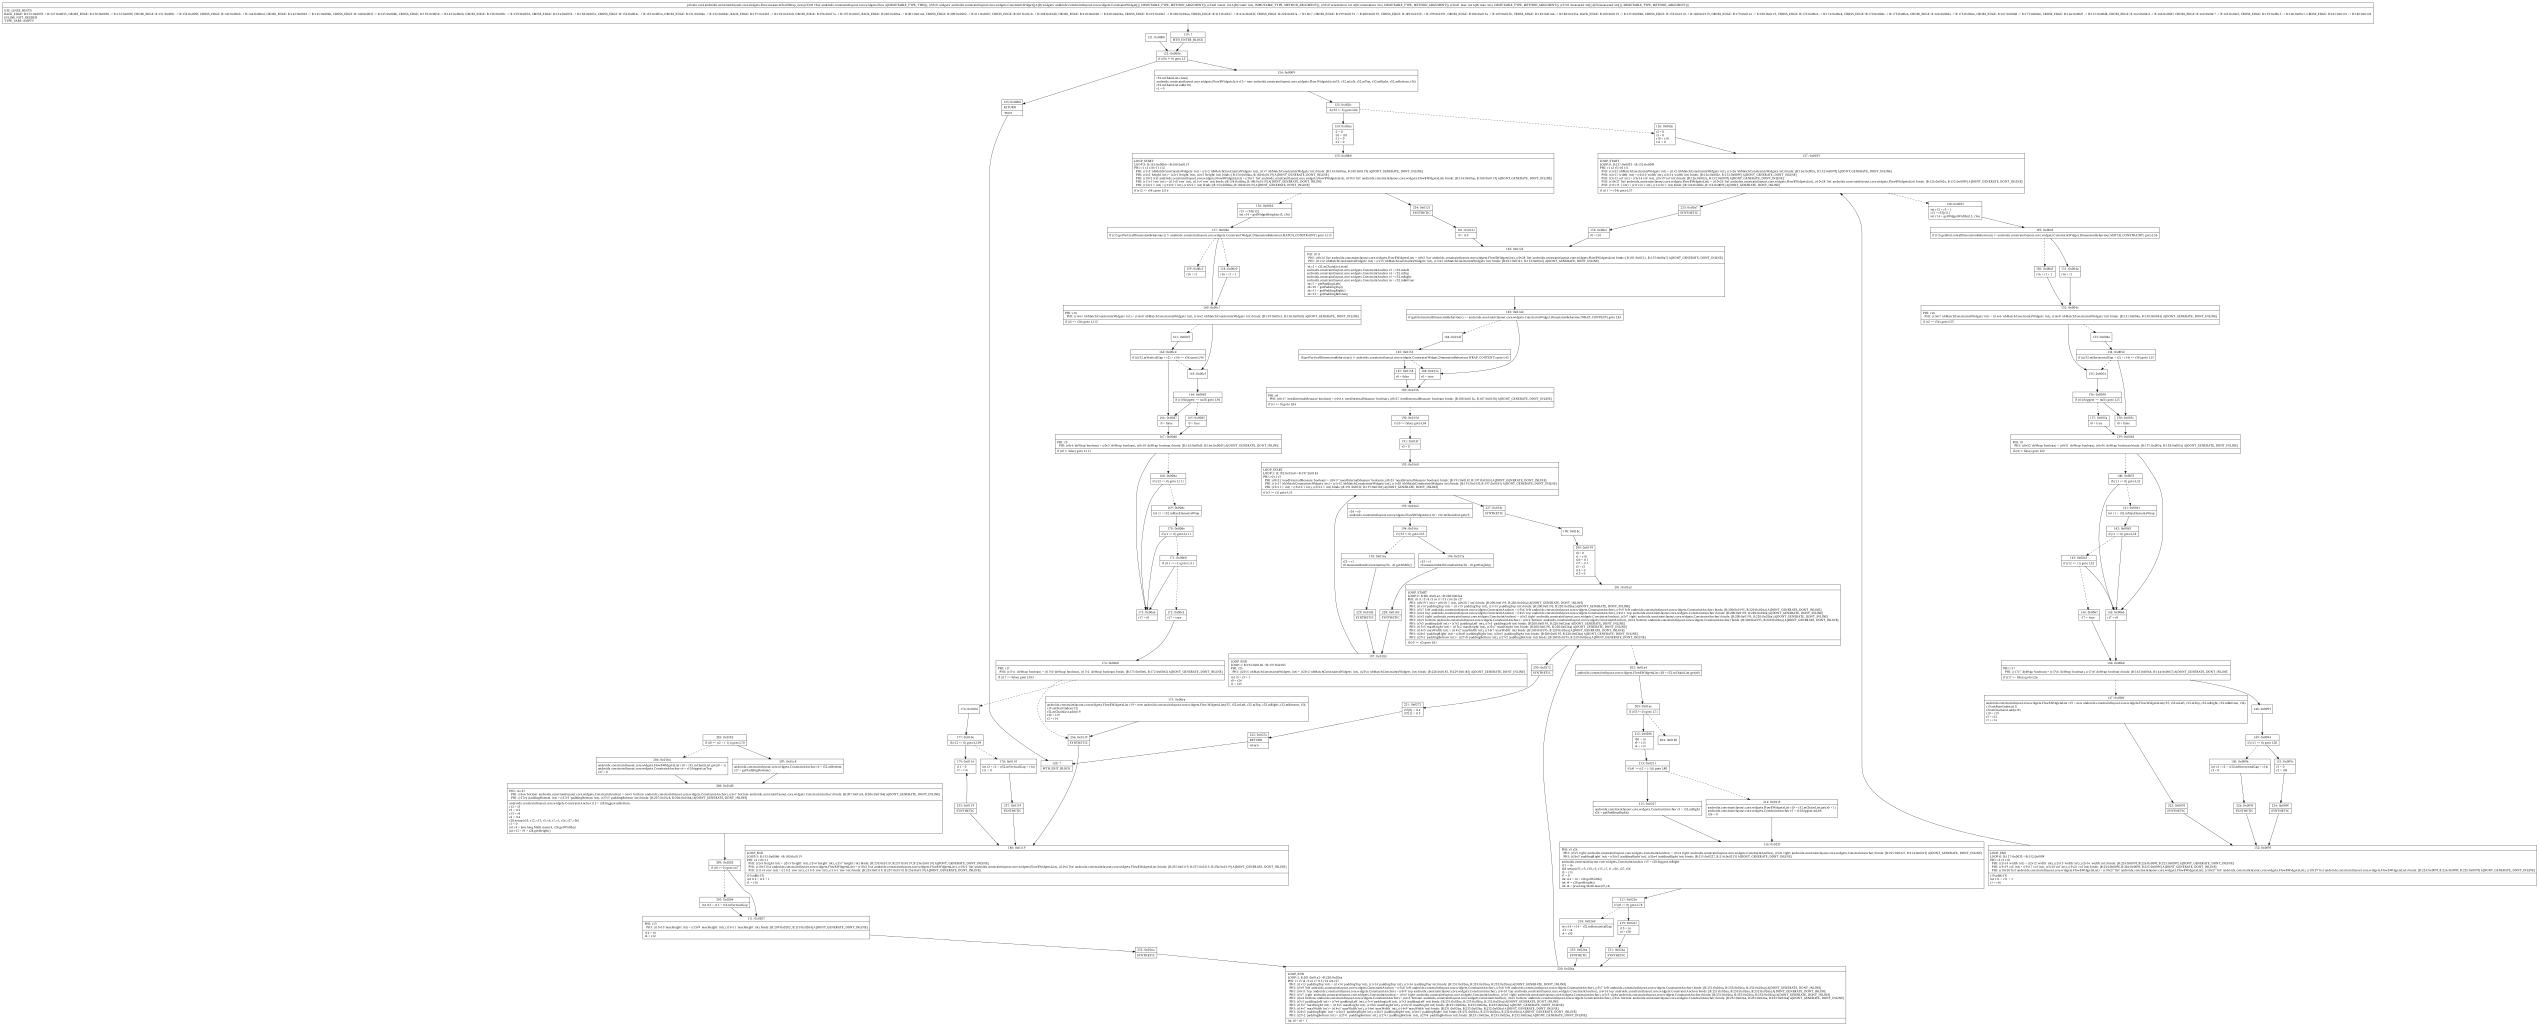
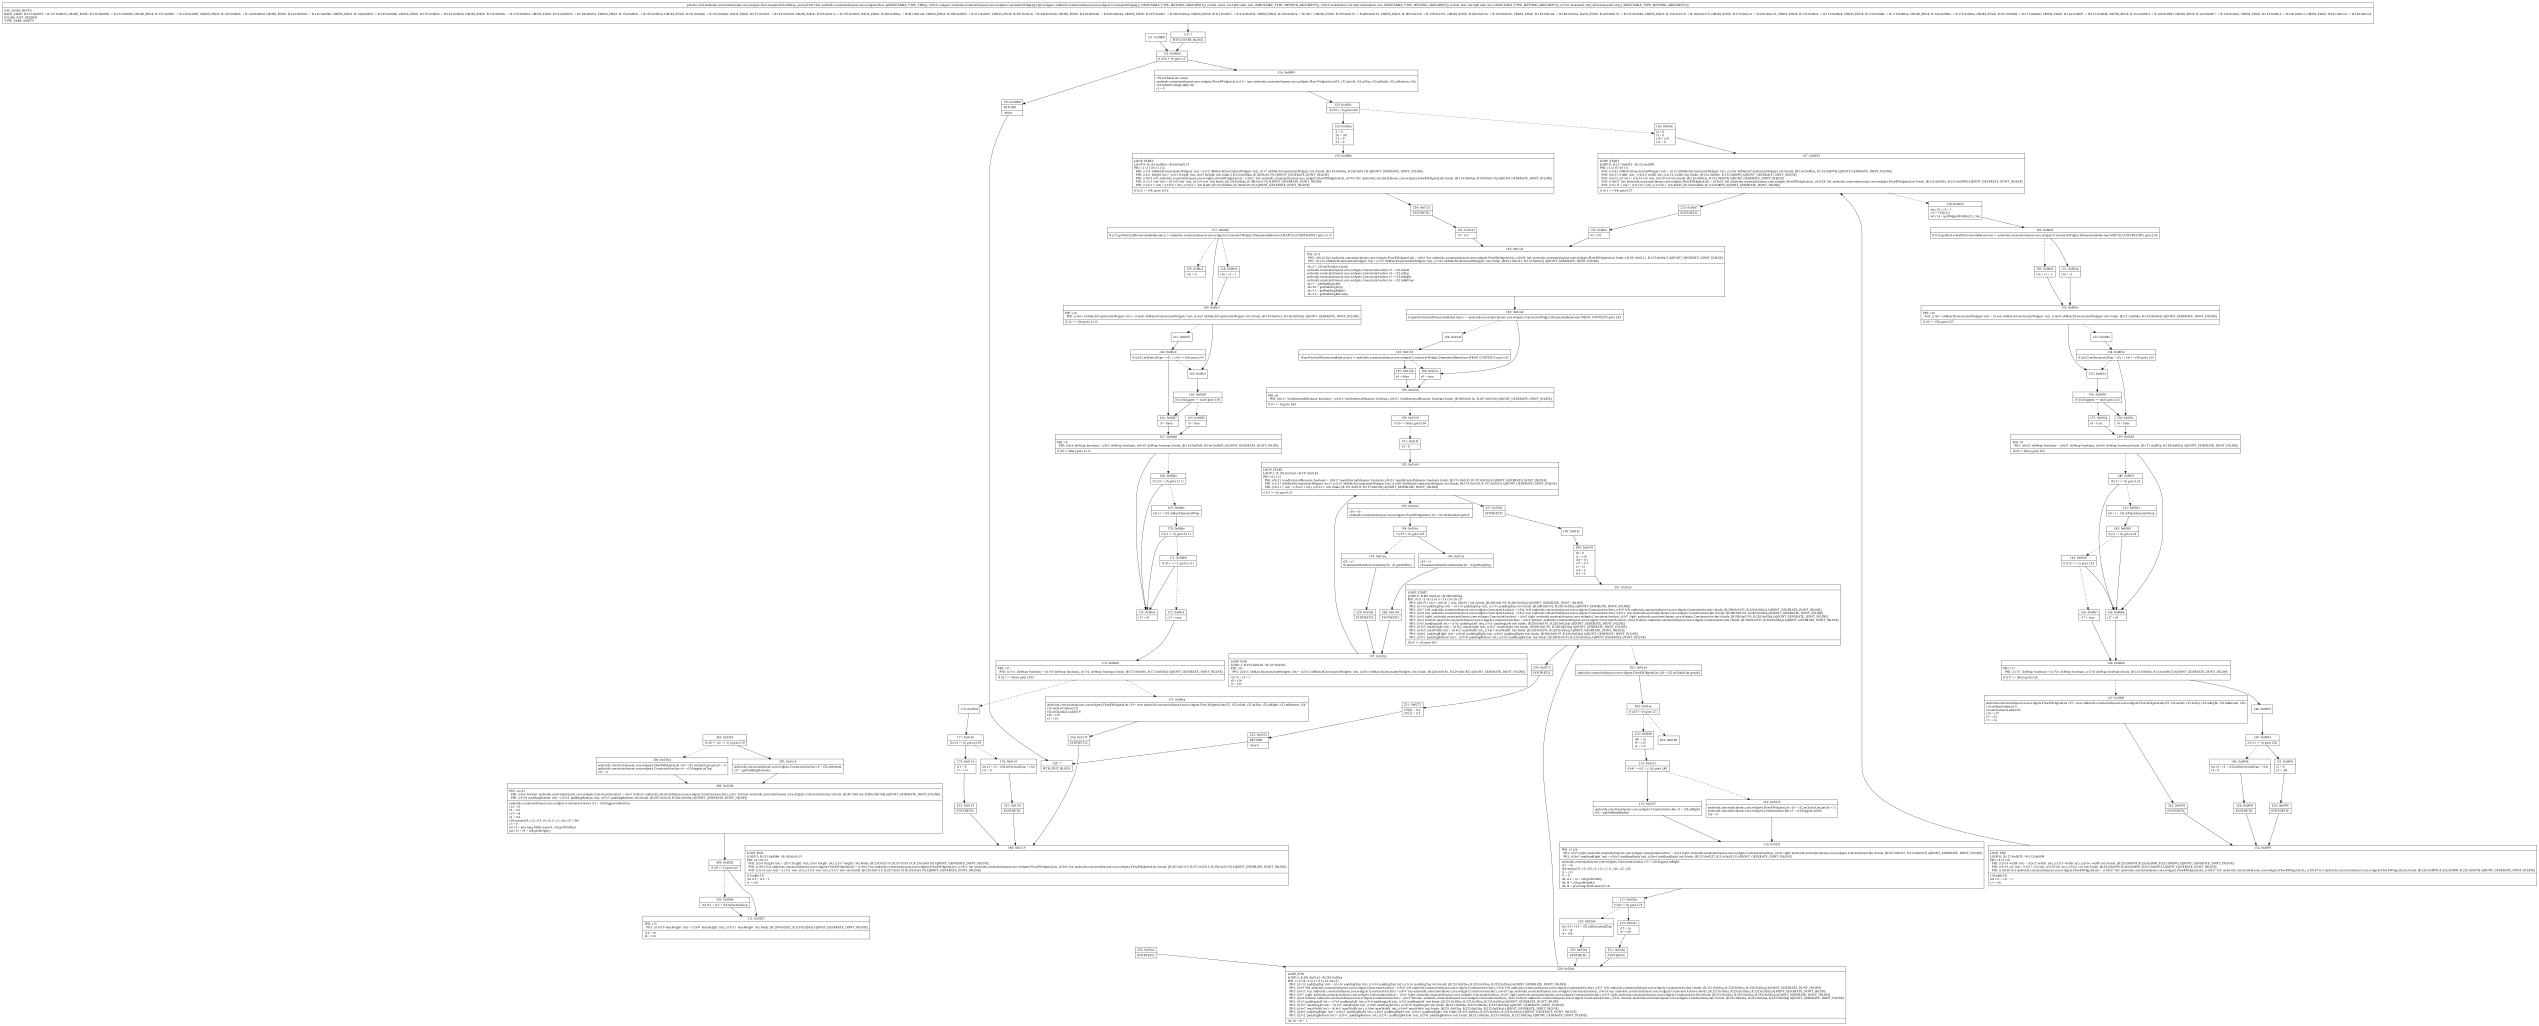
(1174, 85) -> (1175, 85)
(1265, 210) -> none
(1038, 711) -> (1140, 688)
(1643, 722) -> (1643, 722)
(967, 789) -> (964, 787)
(1001, 943) -> none
